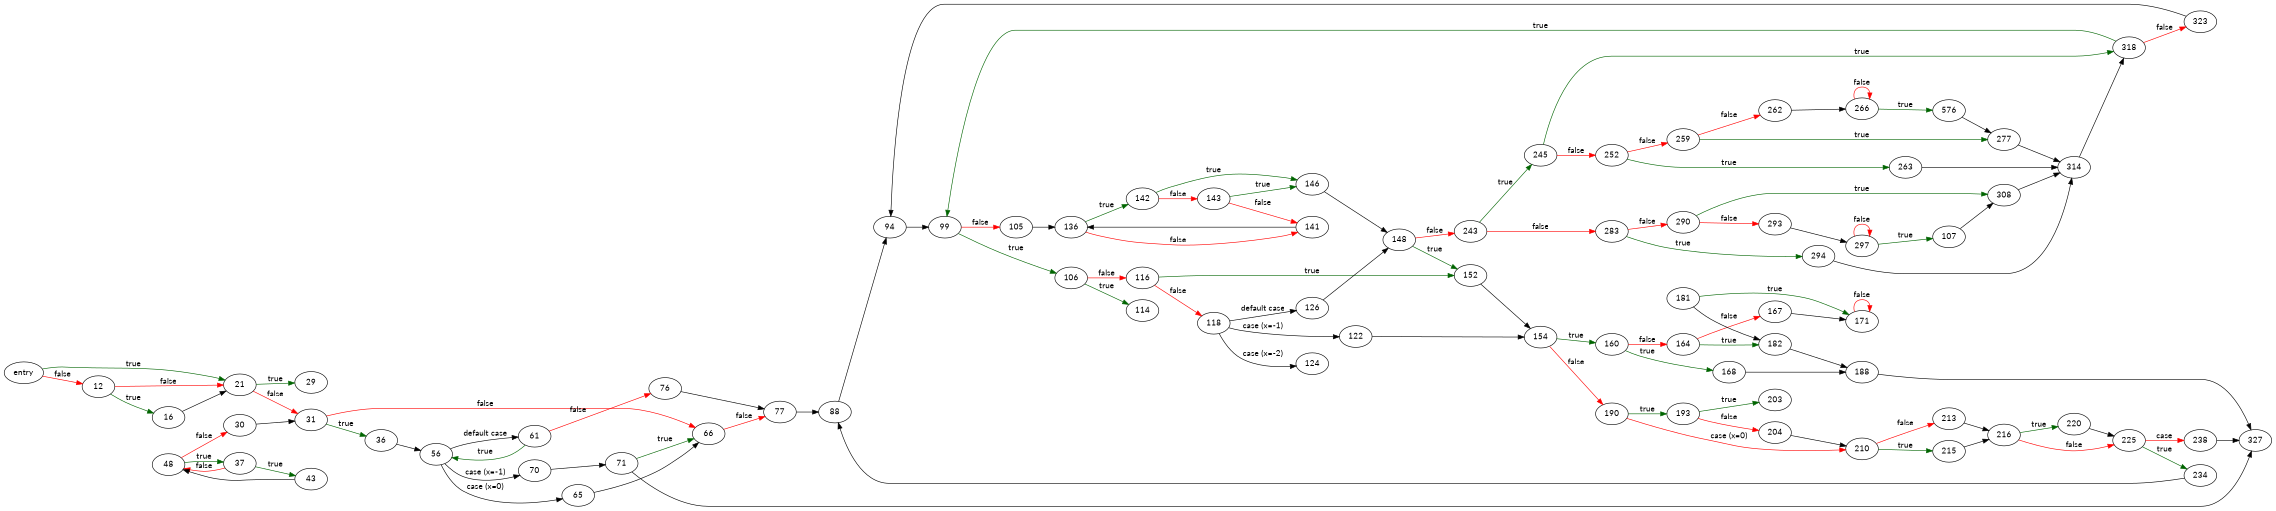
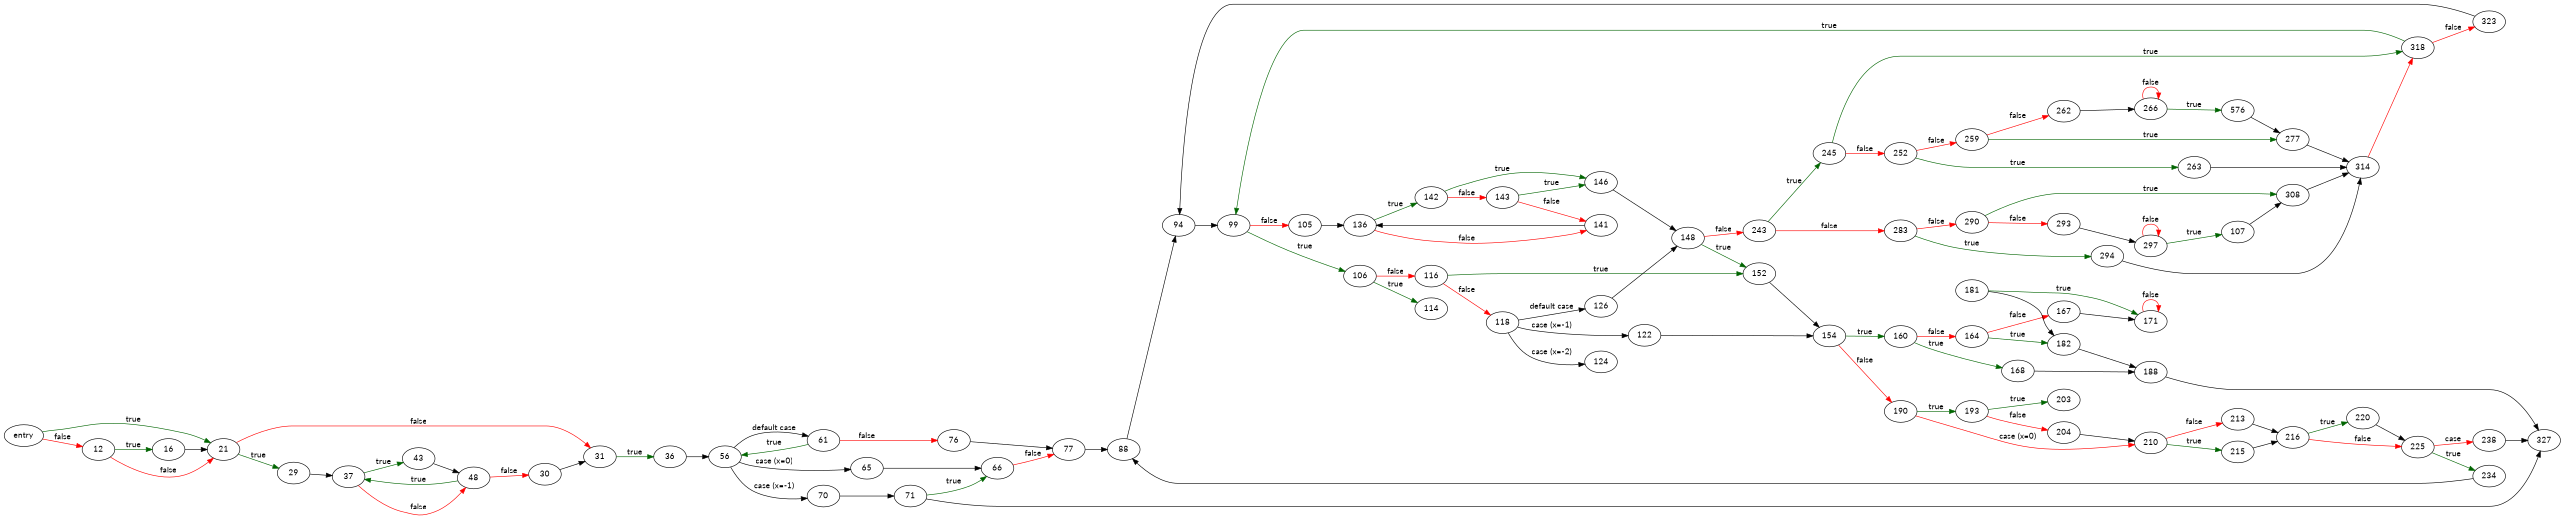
(2100, 110) -> (2389, 110)
(509, 408) -> none
none -> (318, 475)
